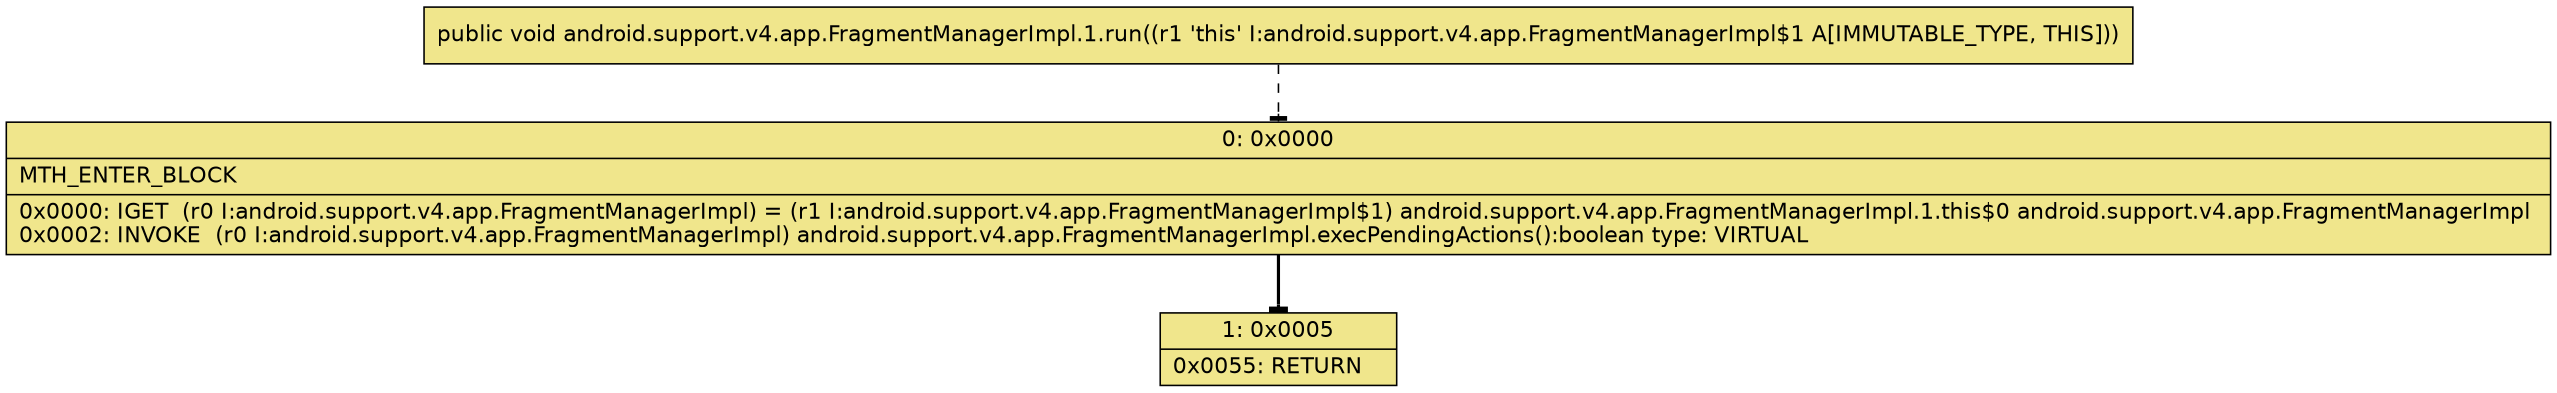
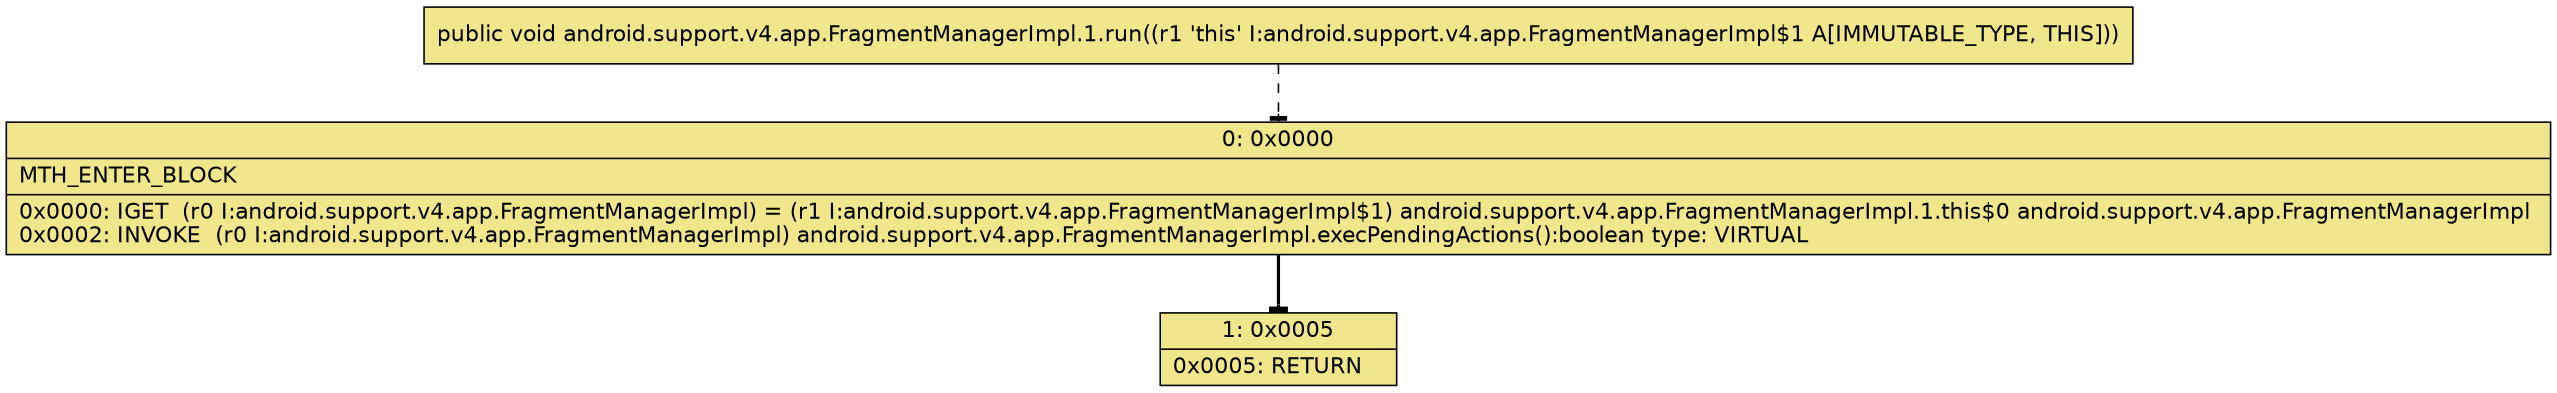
(1278, 367) -> (1278, 367)
